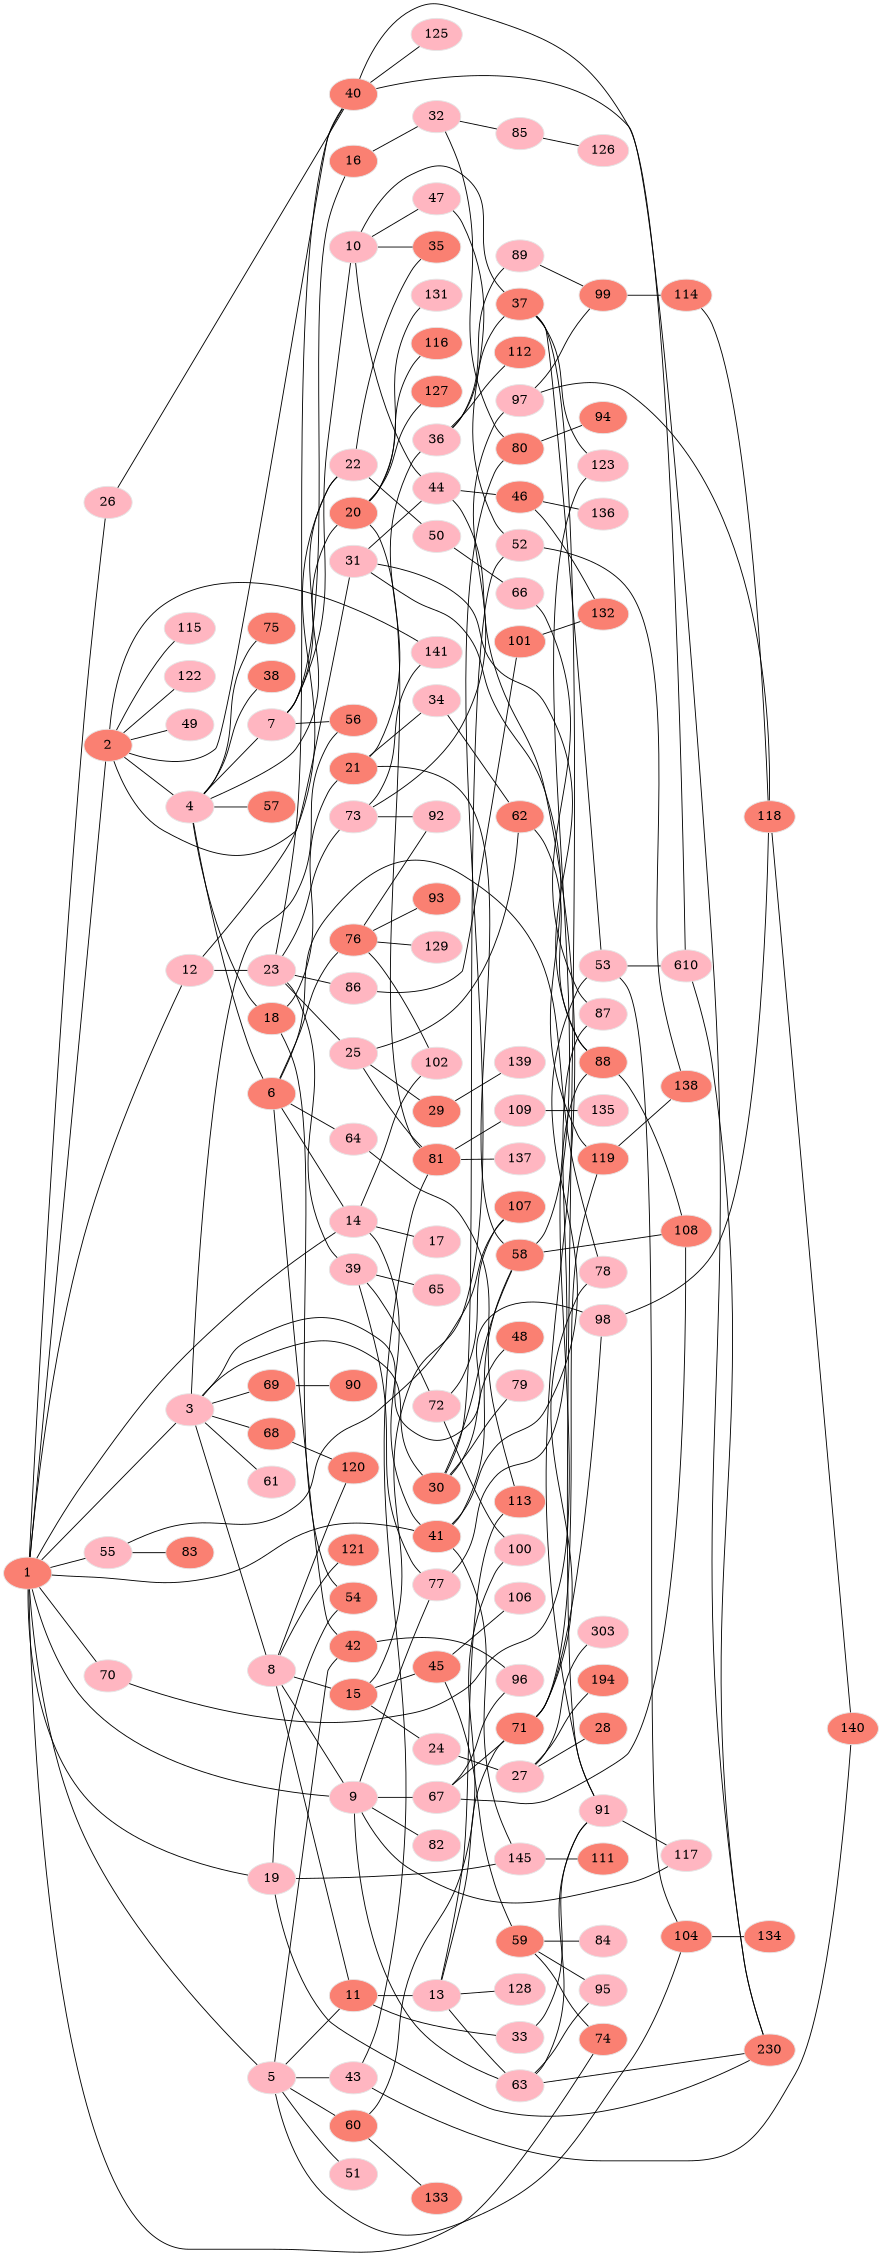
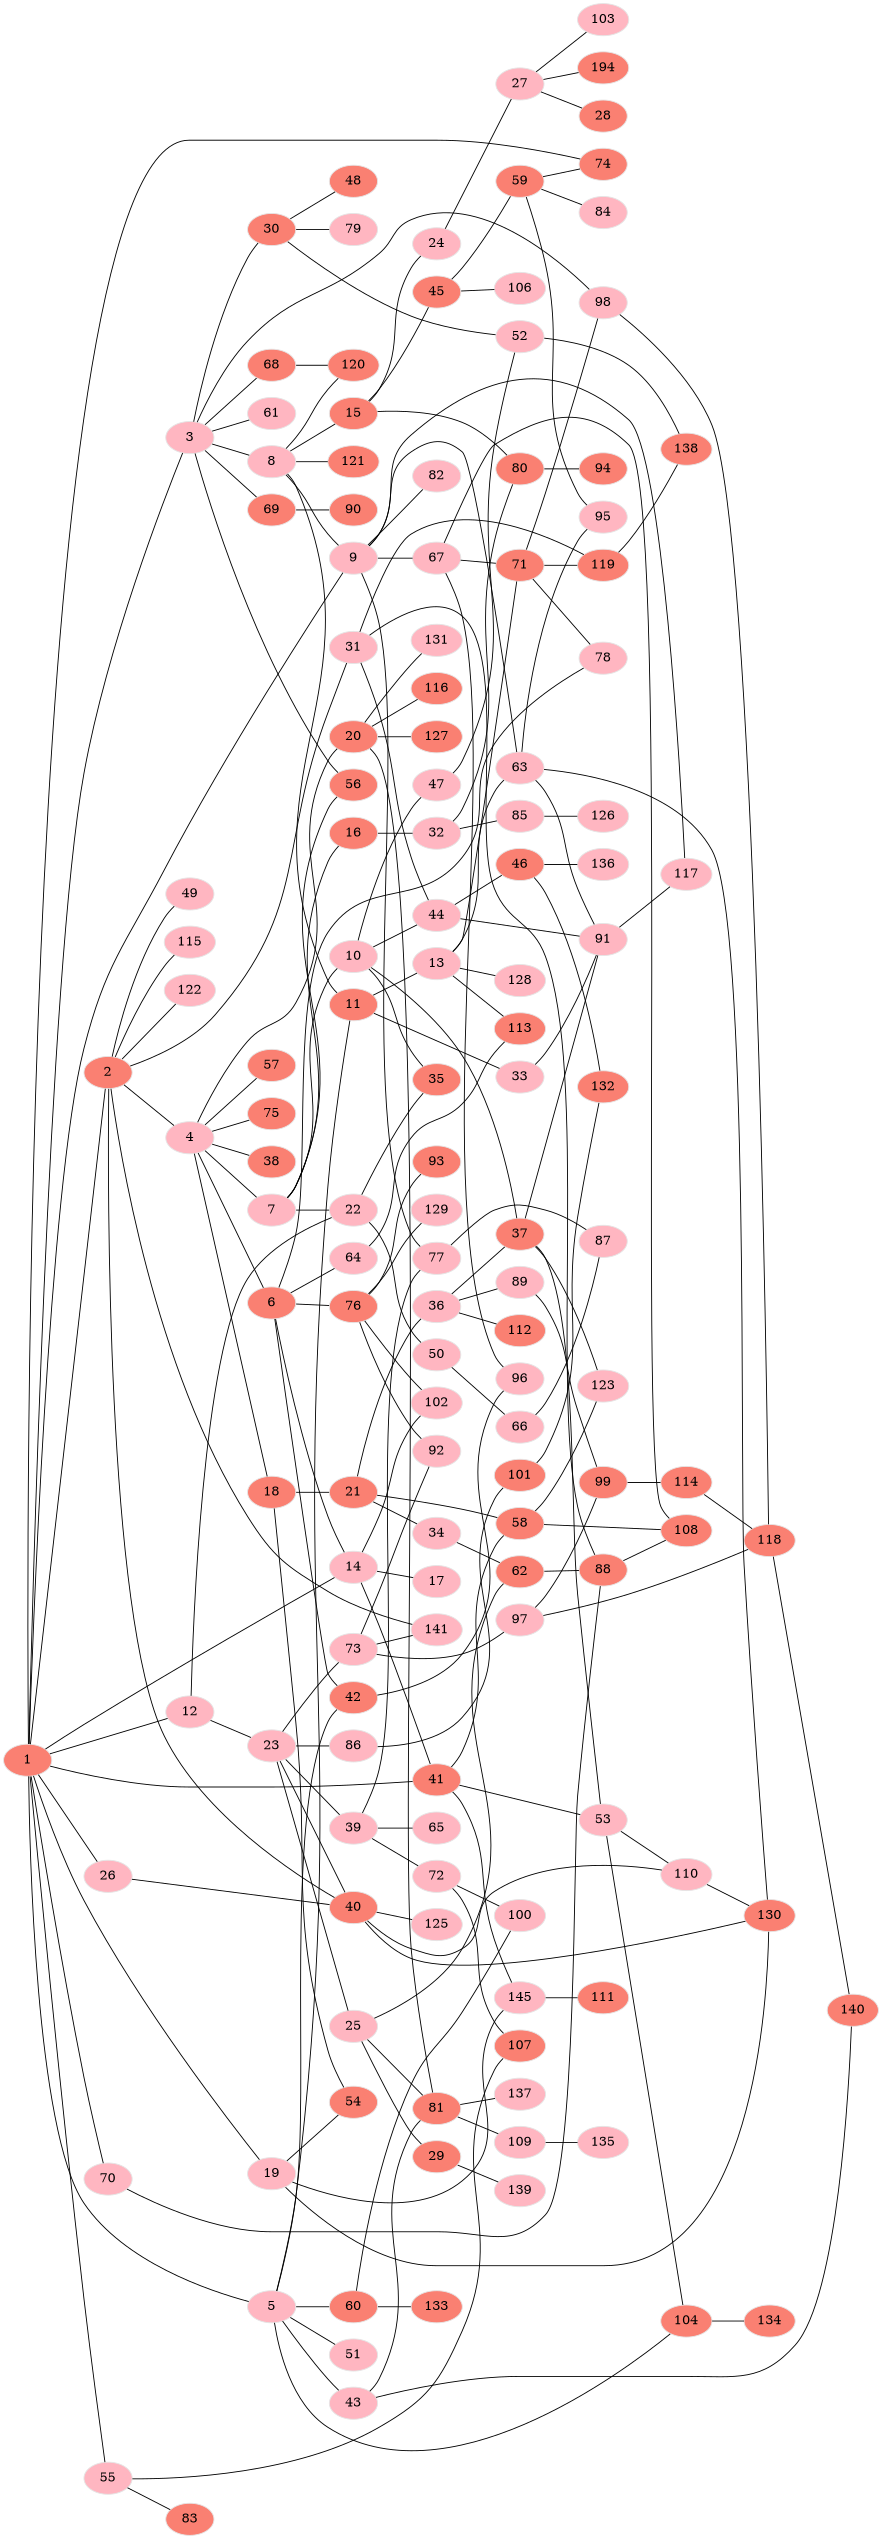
(686, 966) -> (686, 1875)
(473, 1393) -> none
(603, 1632) -> (603, 20)
(770, 2050) -> (770, 1916)
